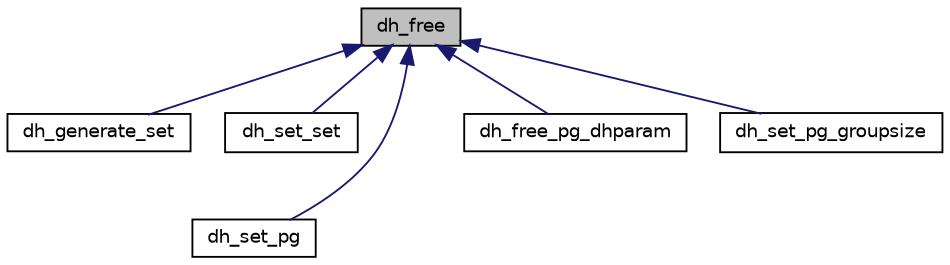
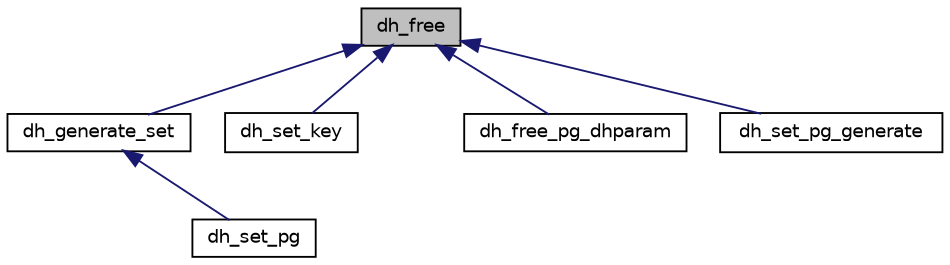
(291, 133) -> (291, 133)
(831, 133) -> (831, 133)
(370, 159) -> (184, 190)
